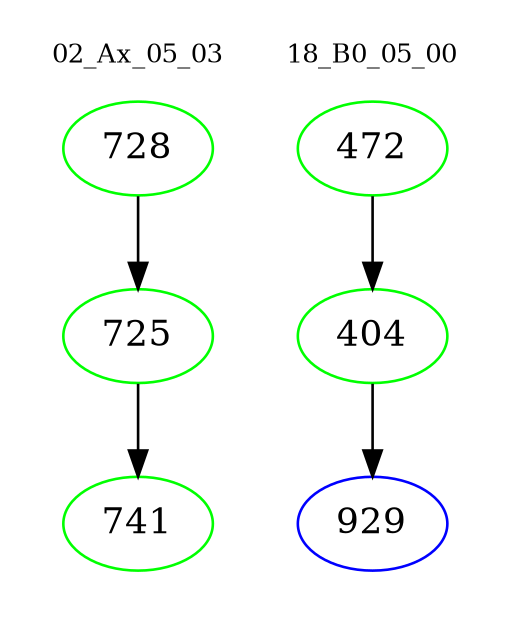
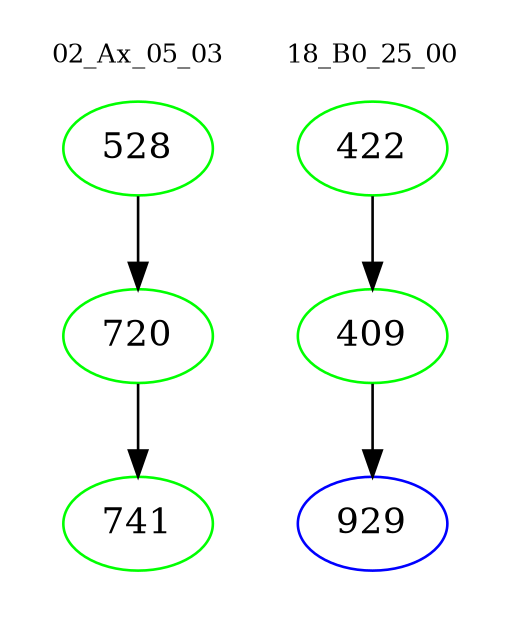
(373, 56) -> (373, 56)
(138, 149) -> (138, 149)
(373, 149) -> (373, 149)
(138, 336) -> (138, 336)
(373, 336) -> (373, 336)
